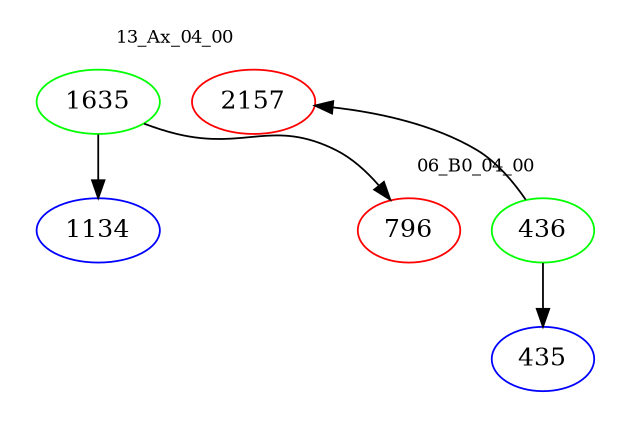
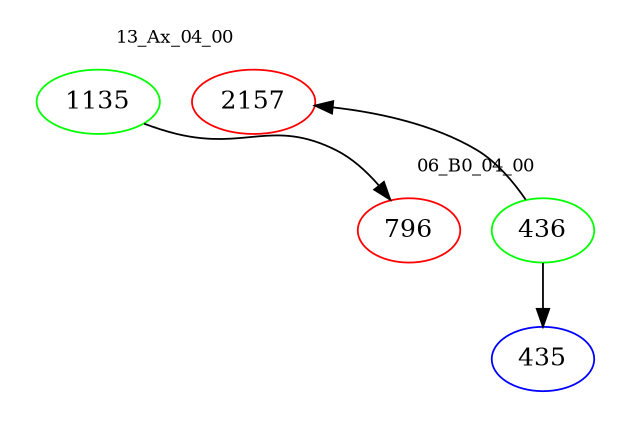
(98, 102) -> (98, 102)
(98, 230) -> none
